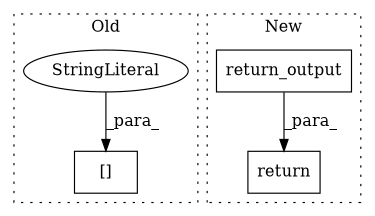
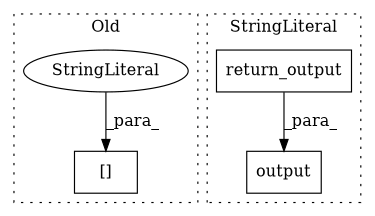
(284, 27) -> (284, 27)
(284, 172) -> (284, 172)
